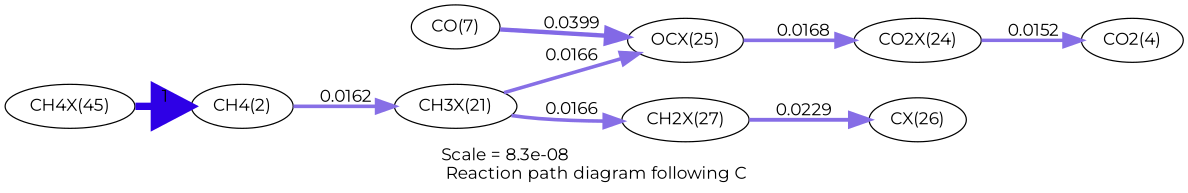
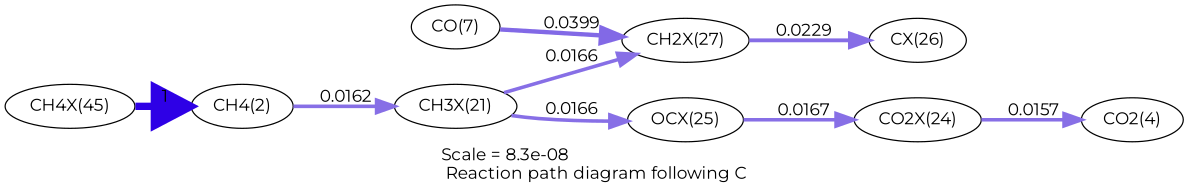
(802, 31) -> (802, 111)
(1031, 31) -> (1031, 111)
(553, 33) -> (551, 32)
